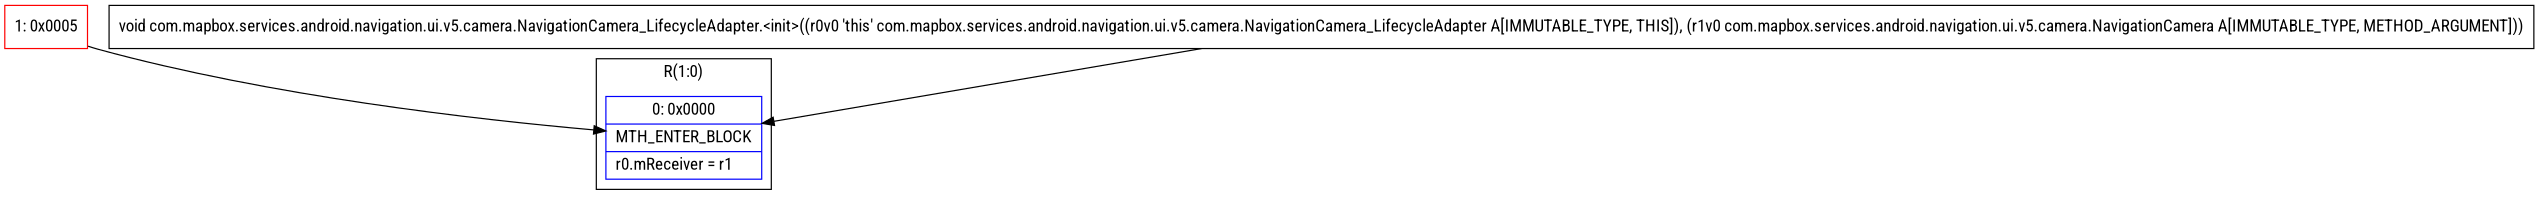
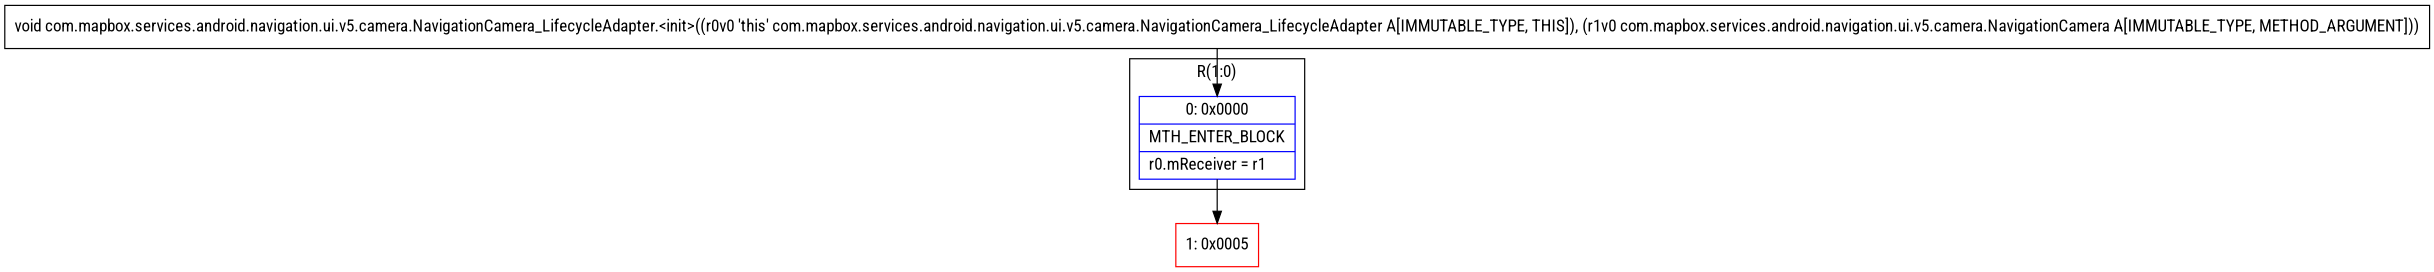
(339, 99) -> (1217, 197)
